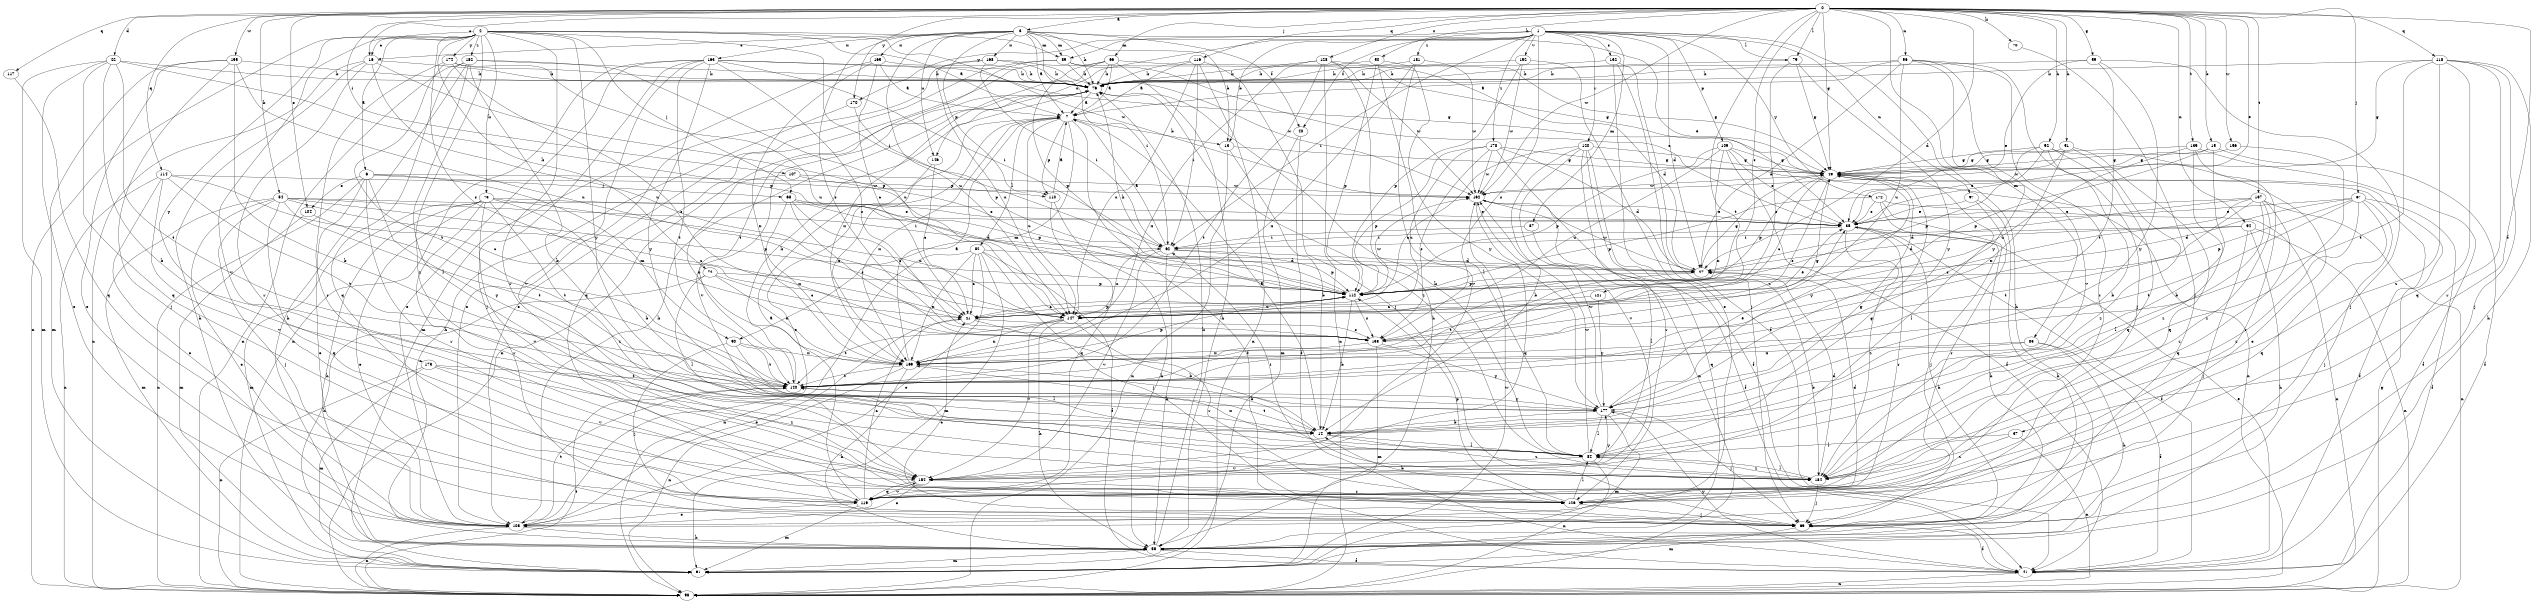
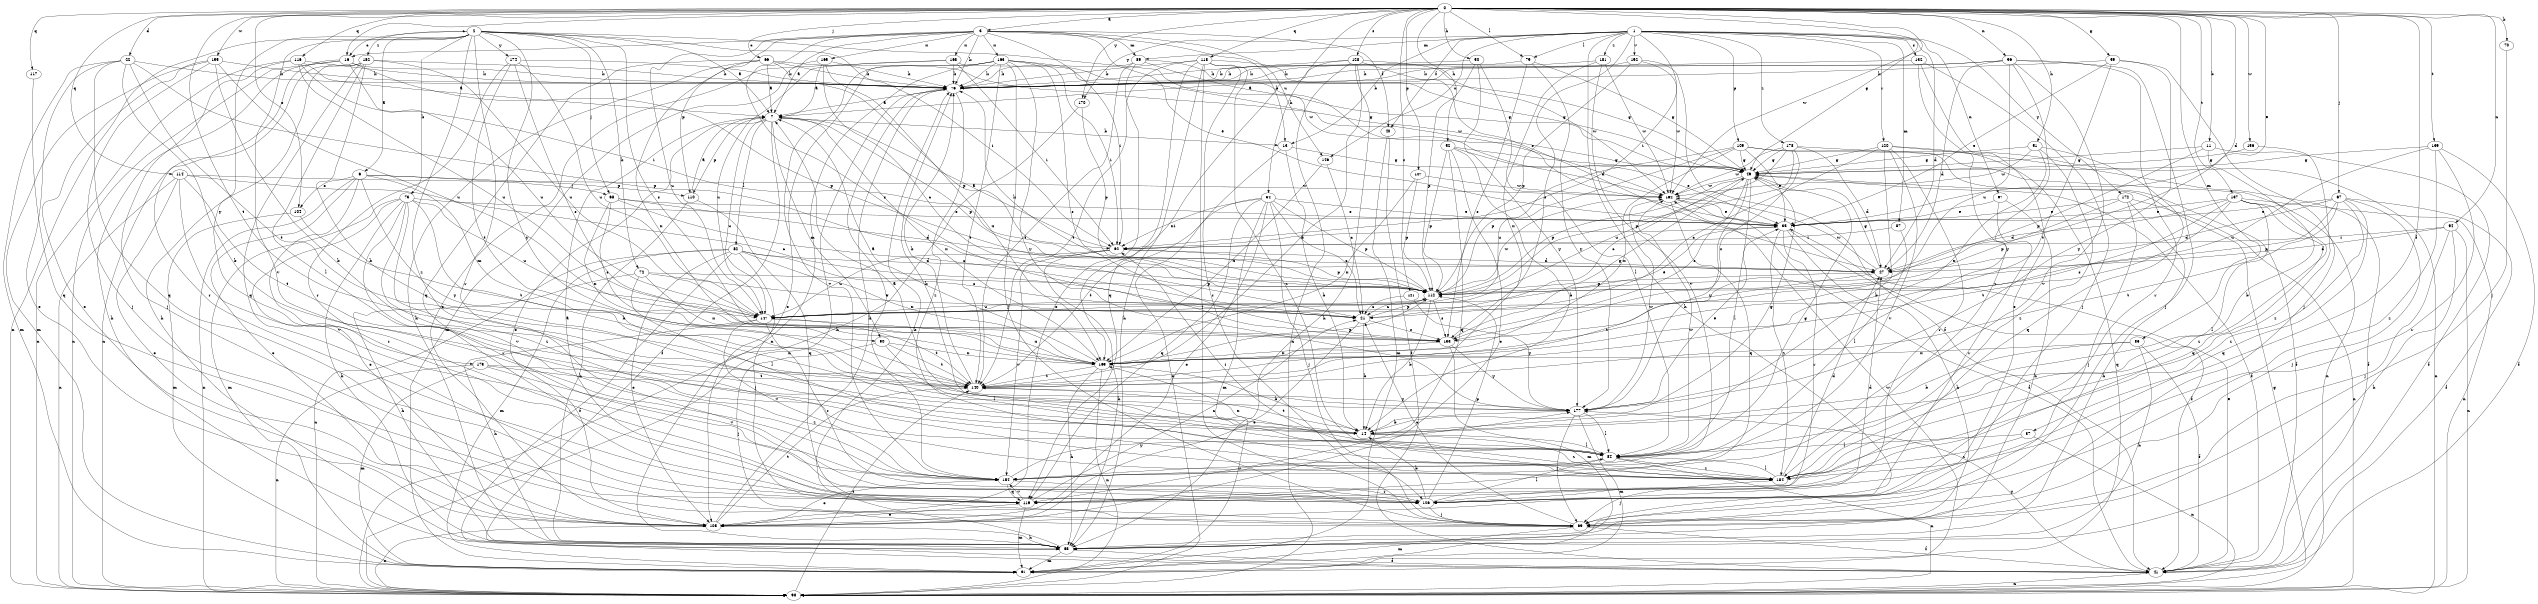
(773, 33) -> none
(352, 89) -> (1408, 89)
(2214, 146) -> (2209, 146)
none -> (1035, 246)
